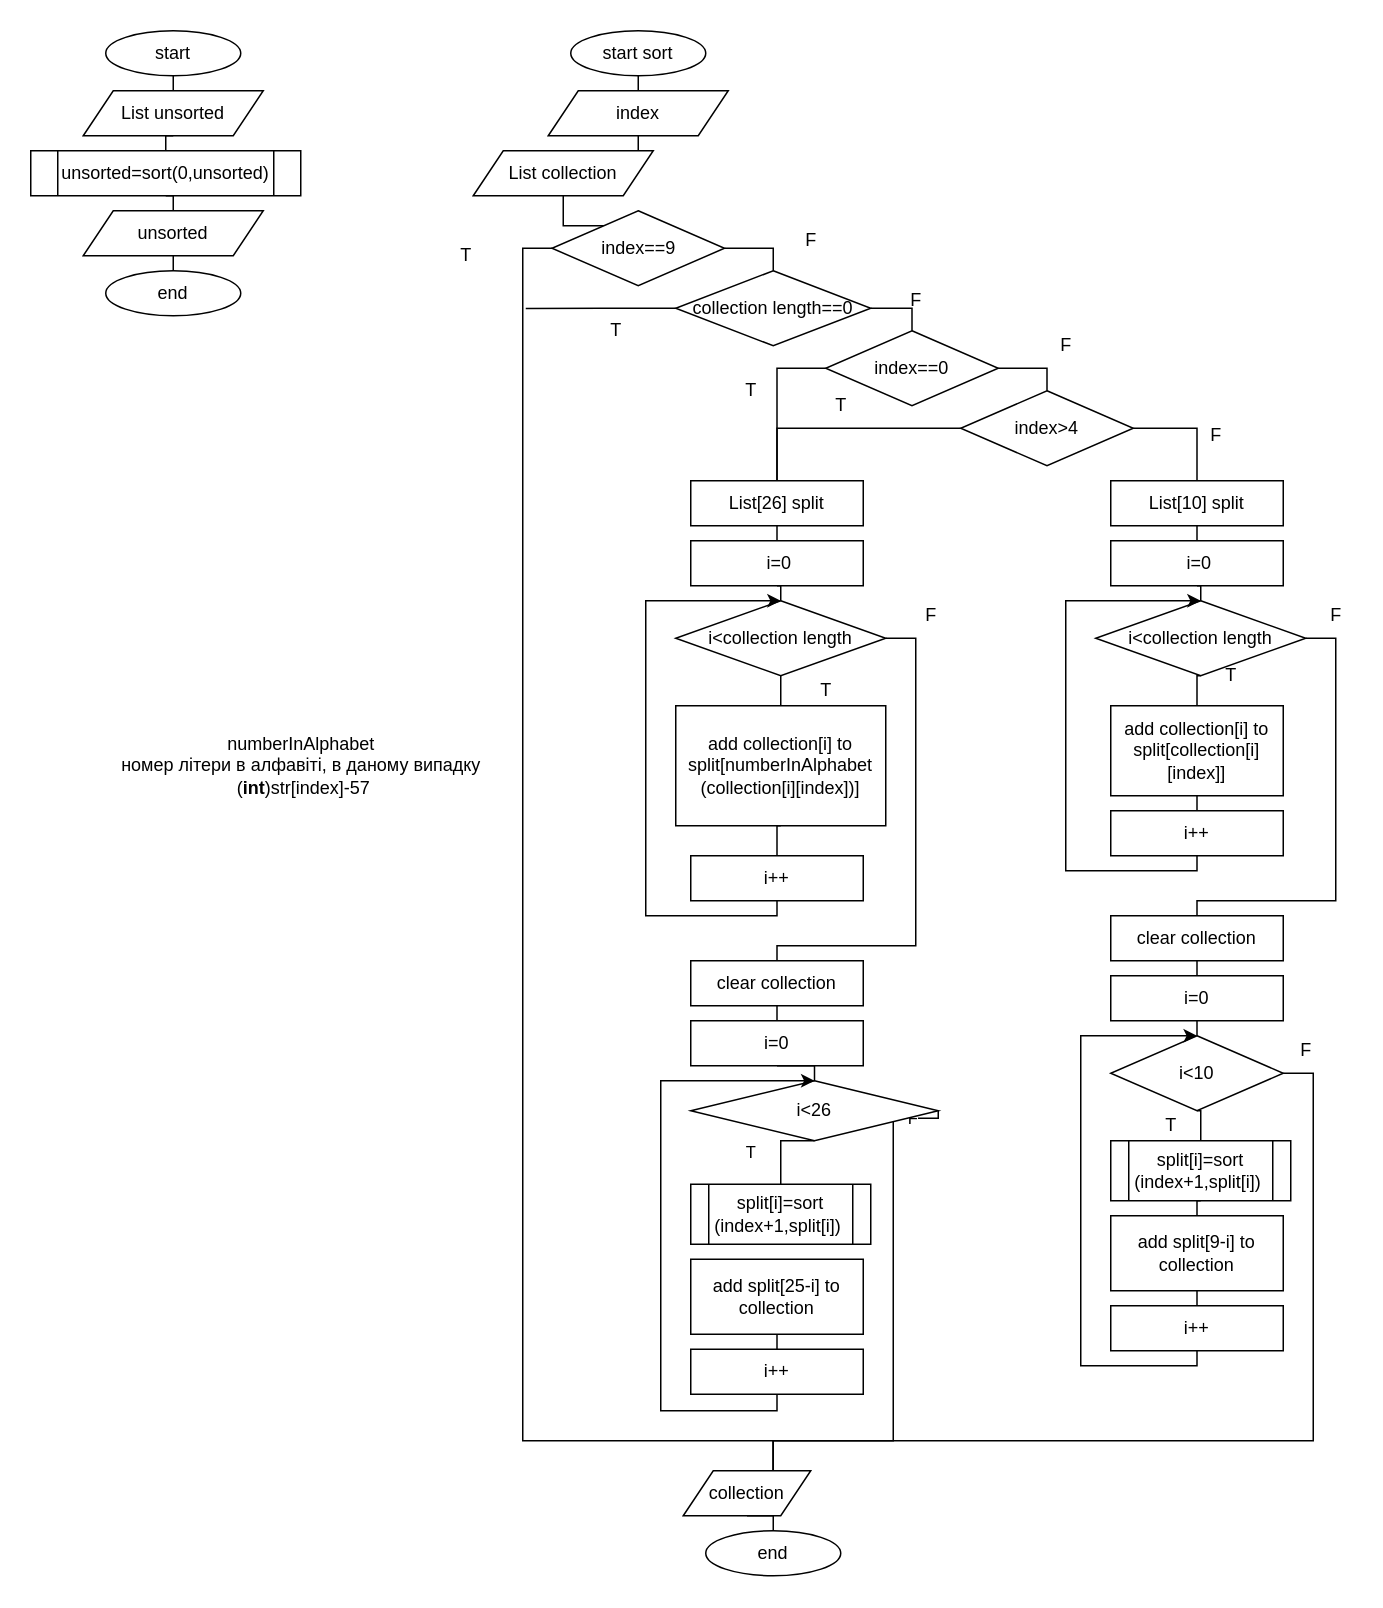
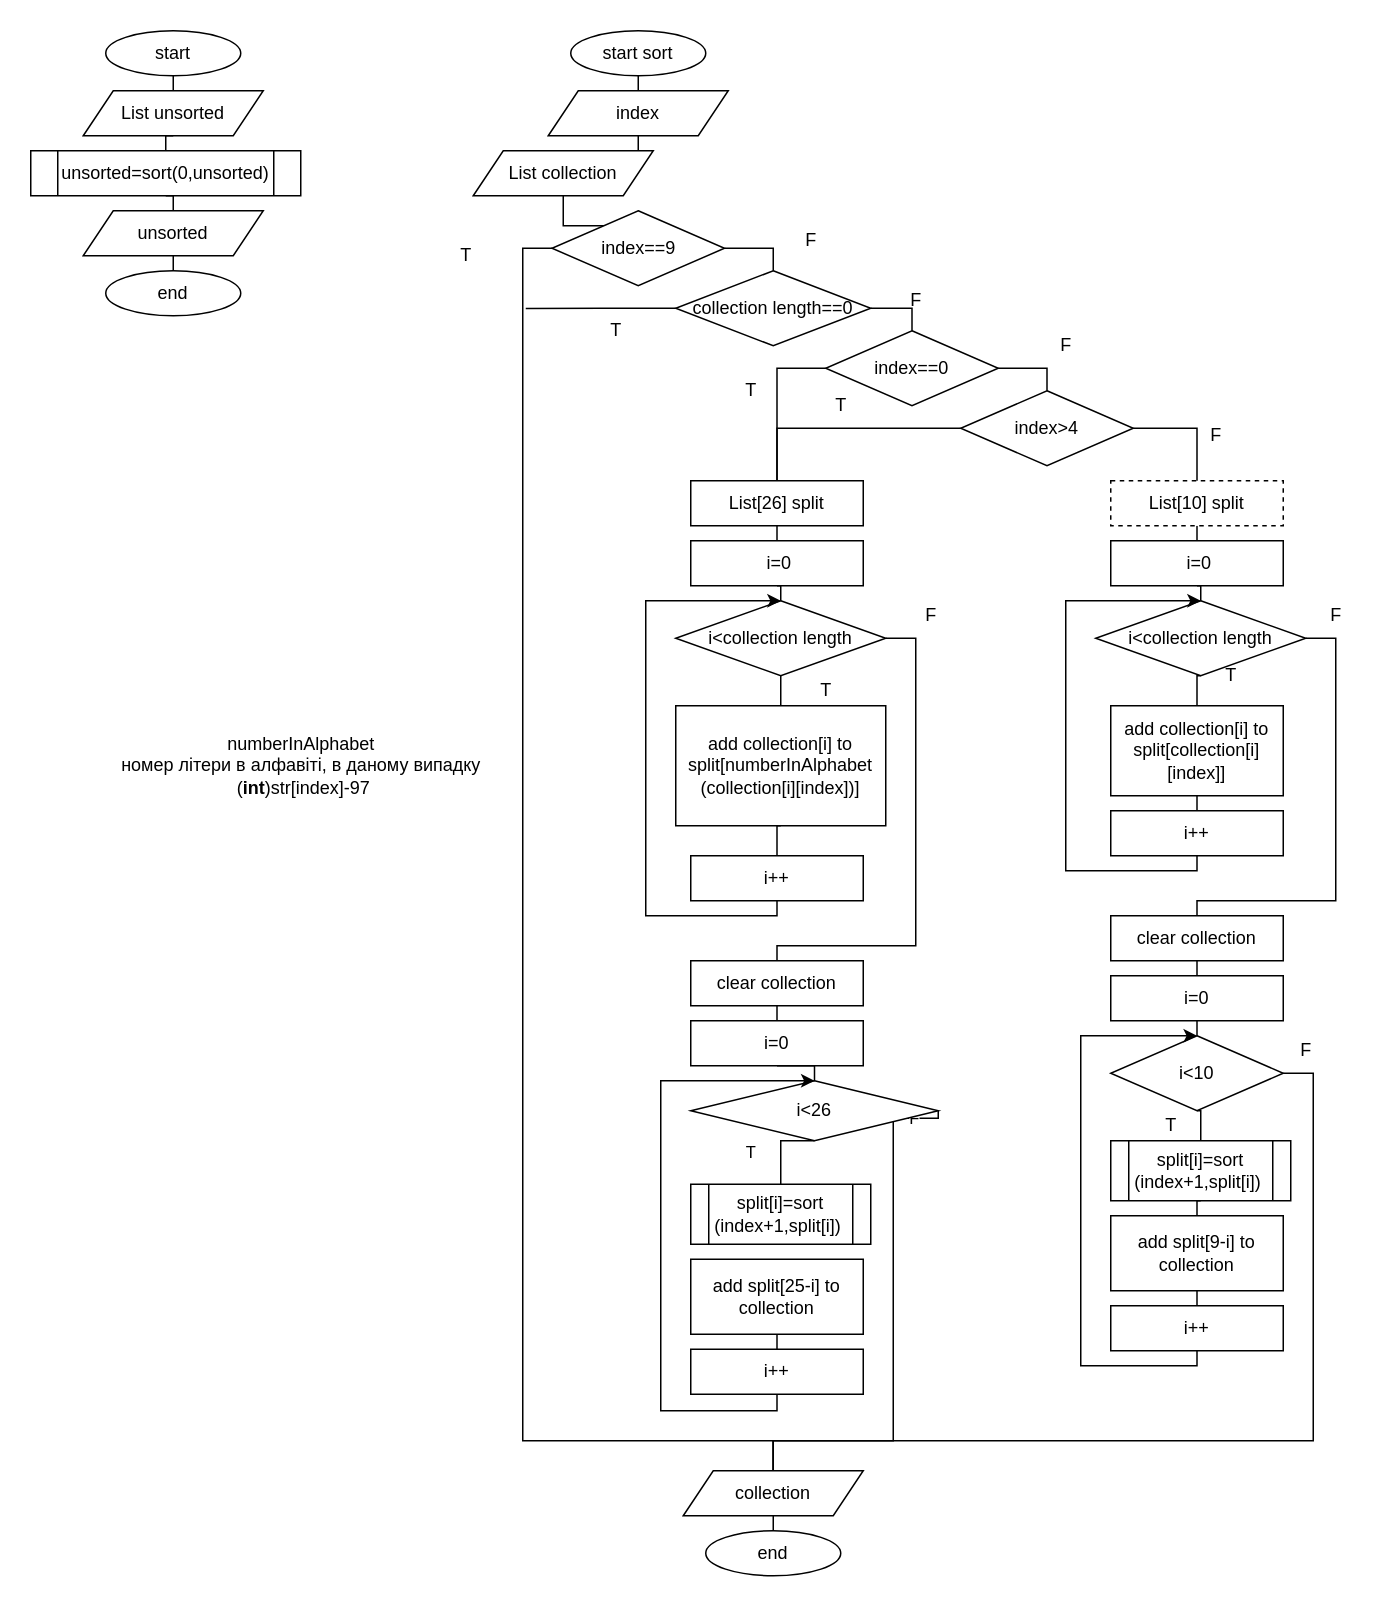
(1197, 503) -> (1197, 503)
(302, 766) -> (302, 766)
(747, 1493) -> (773, 1493)
